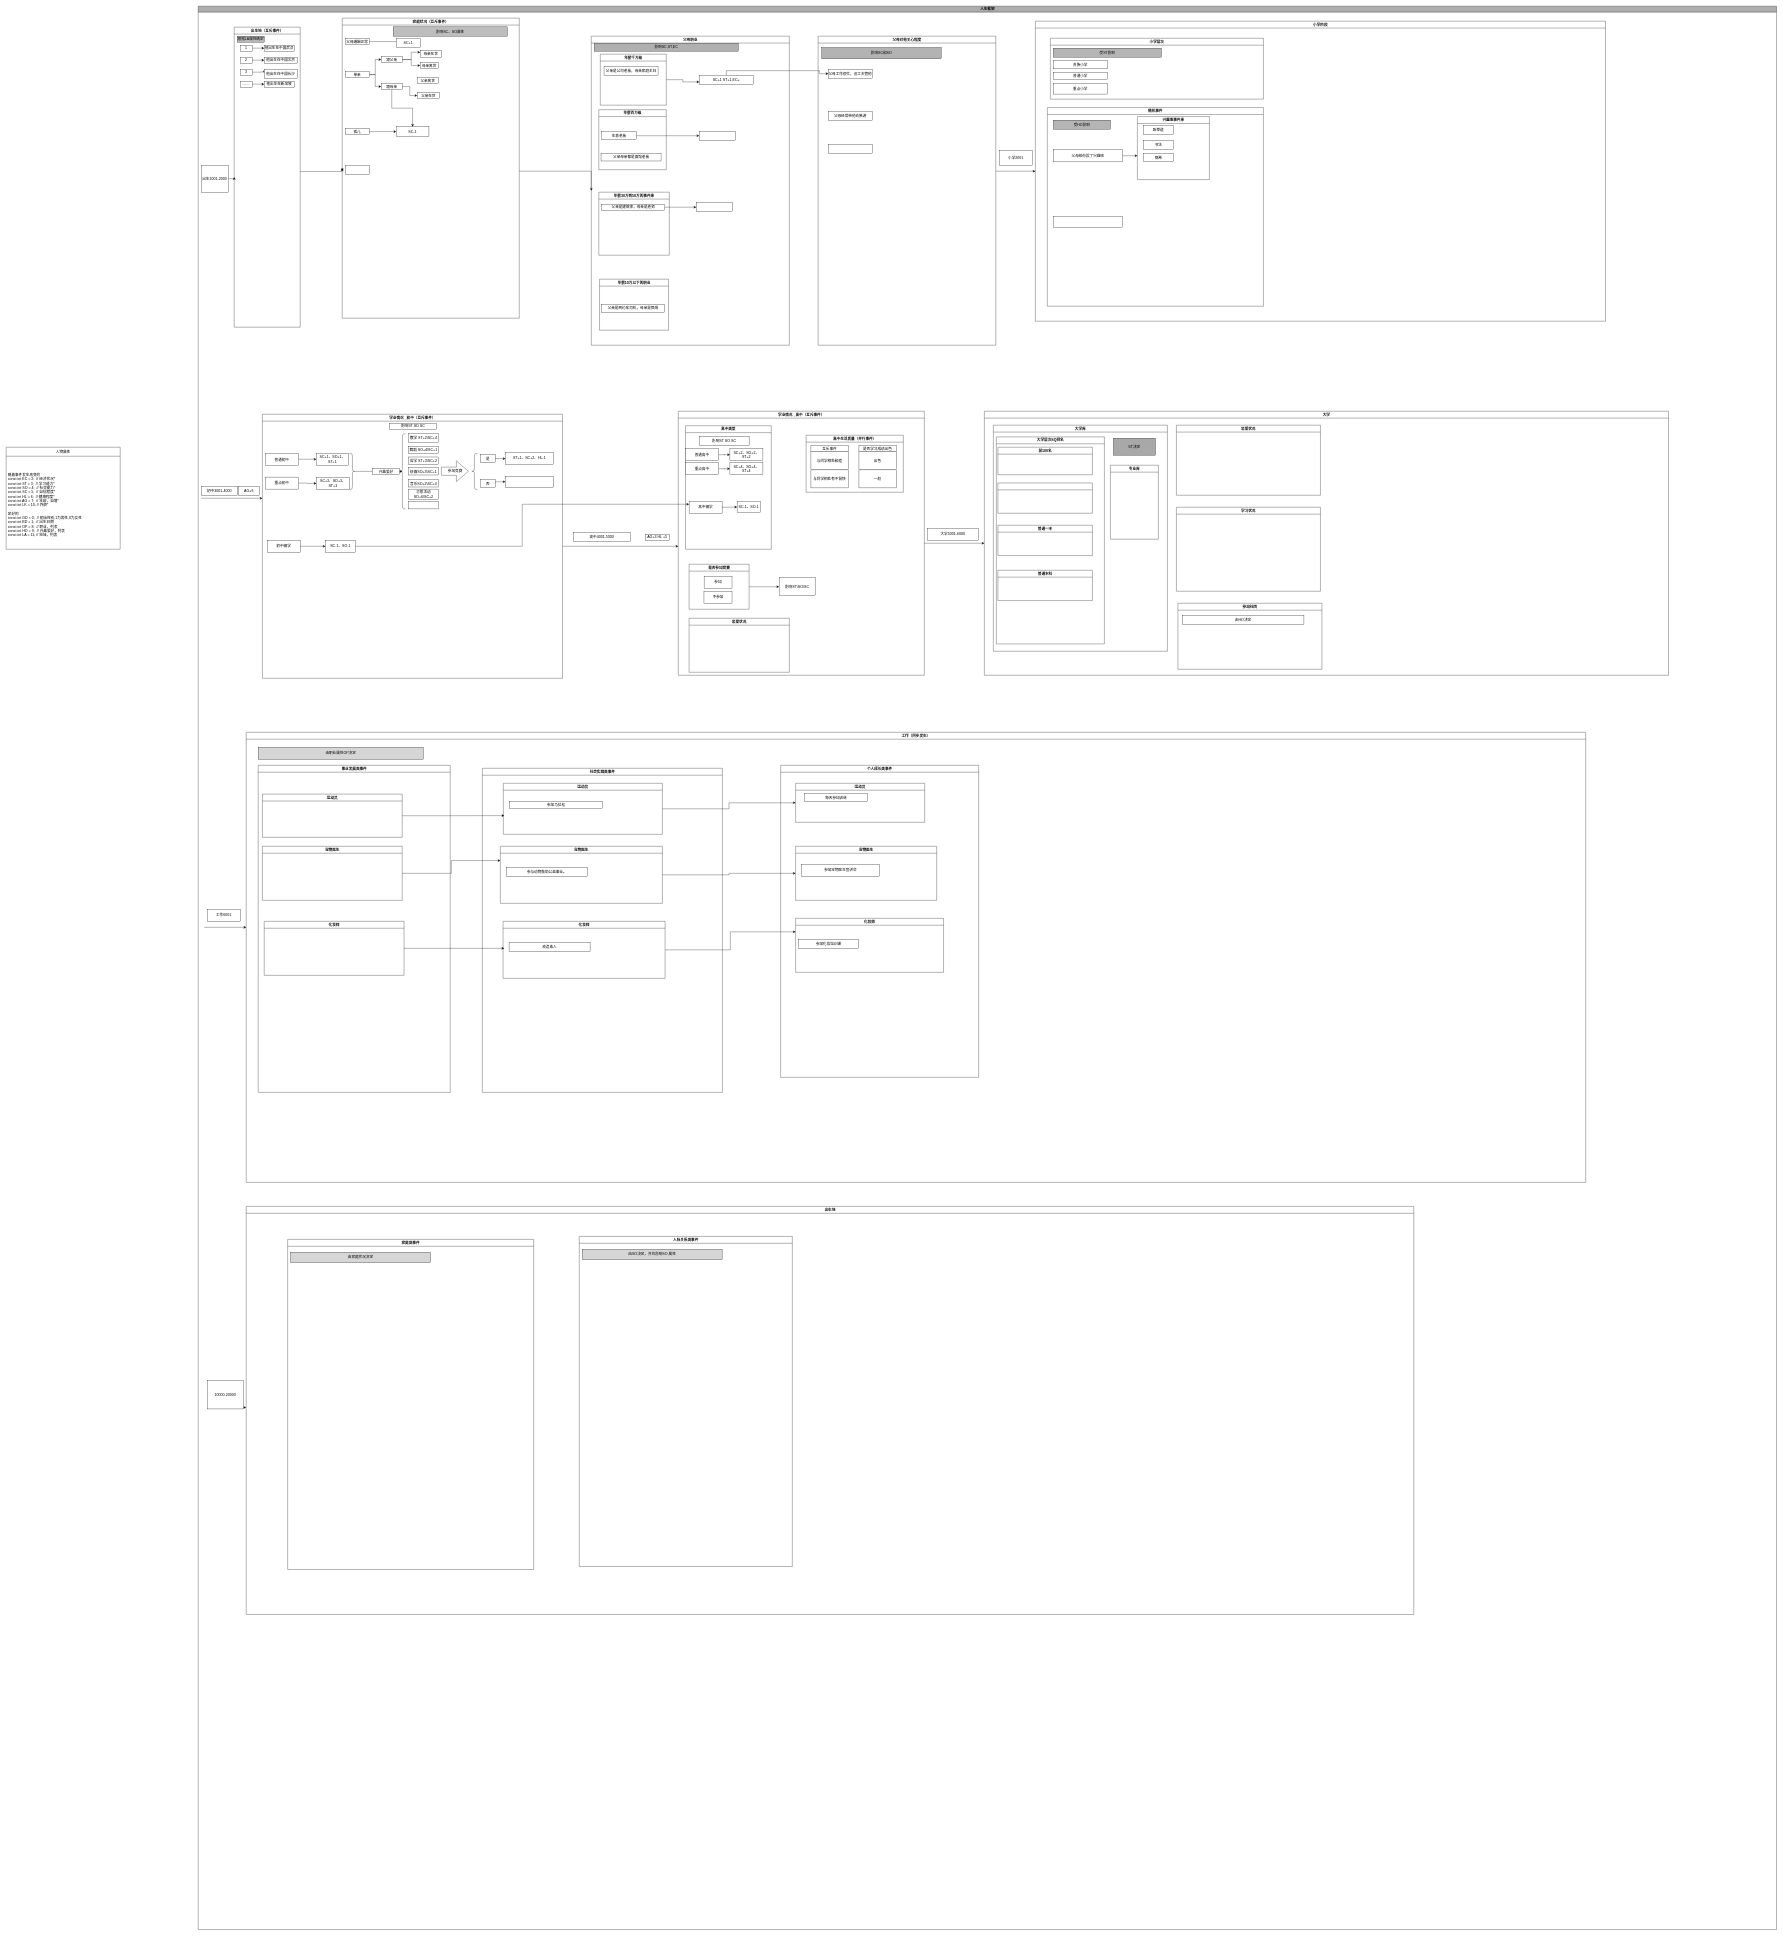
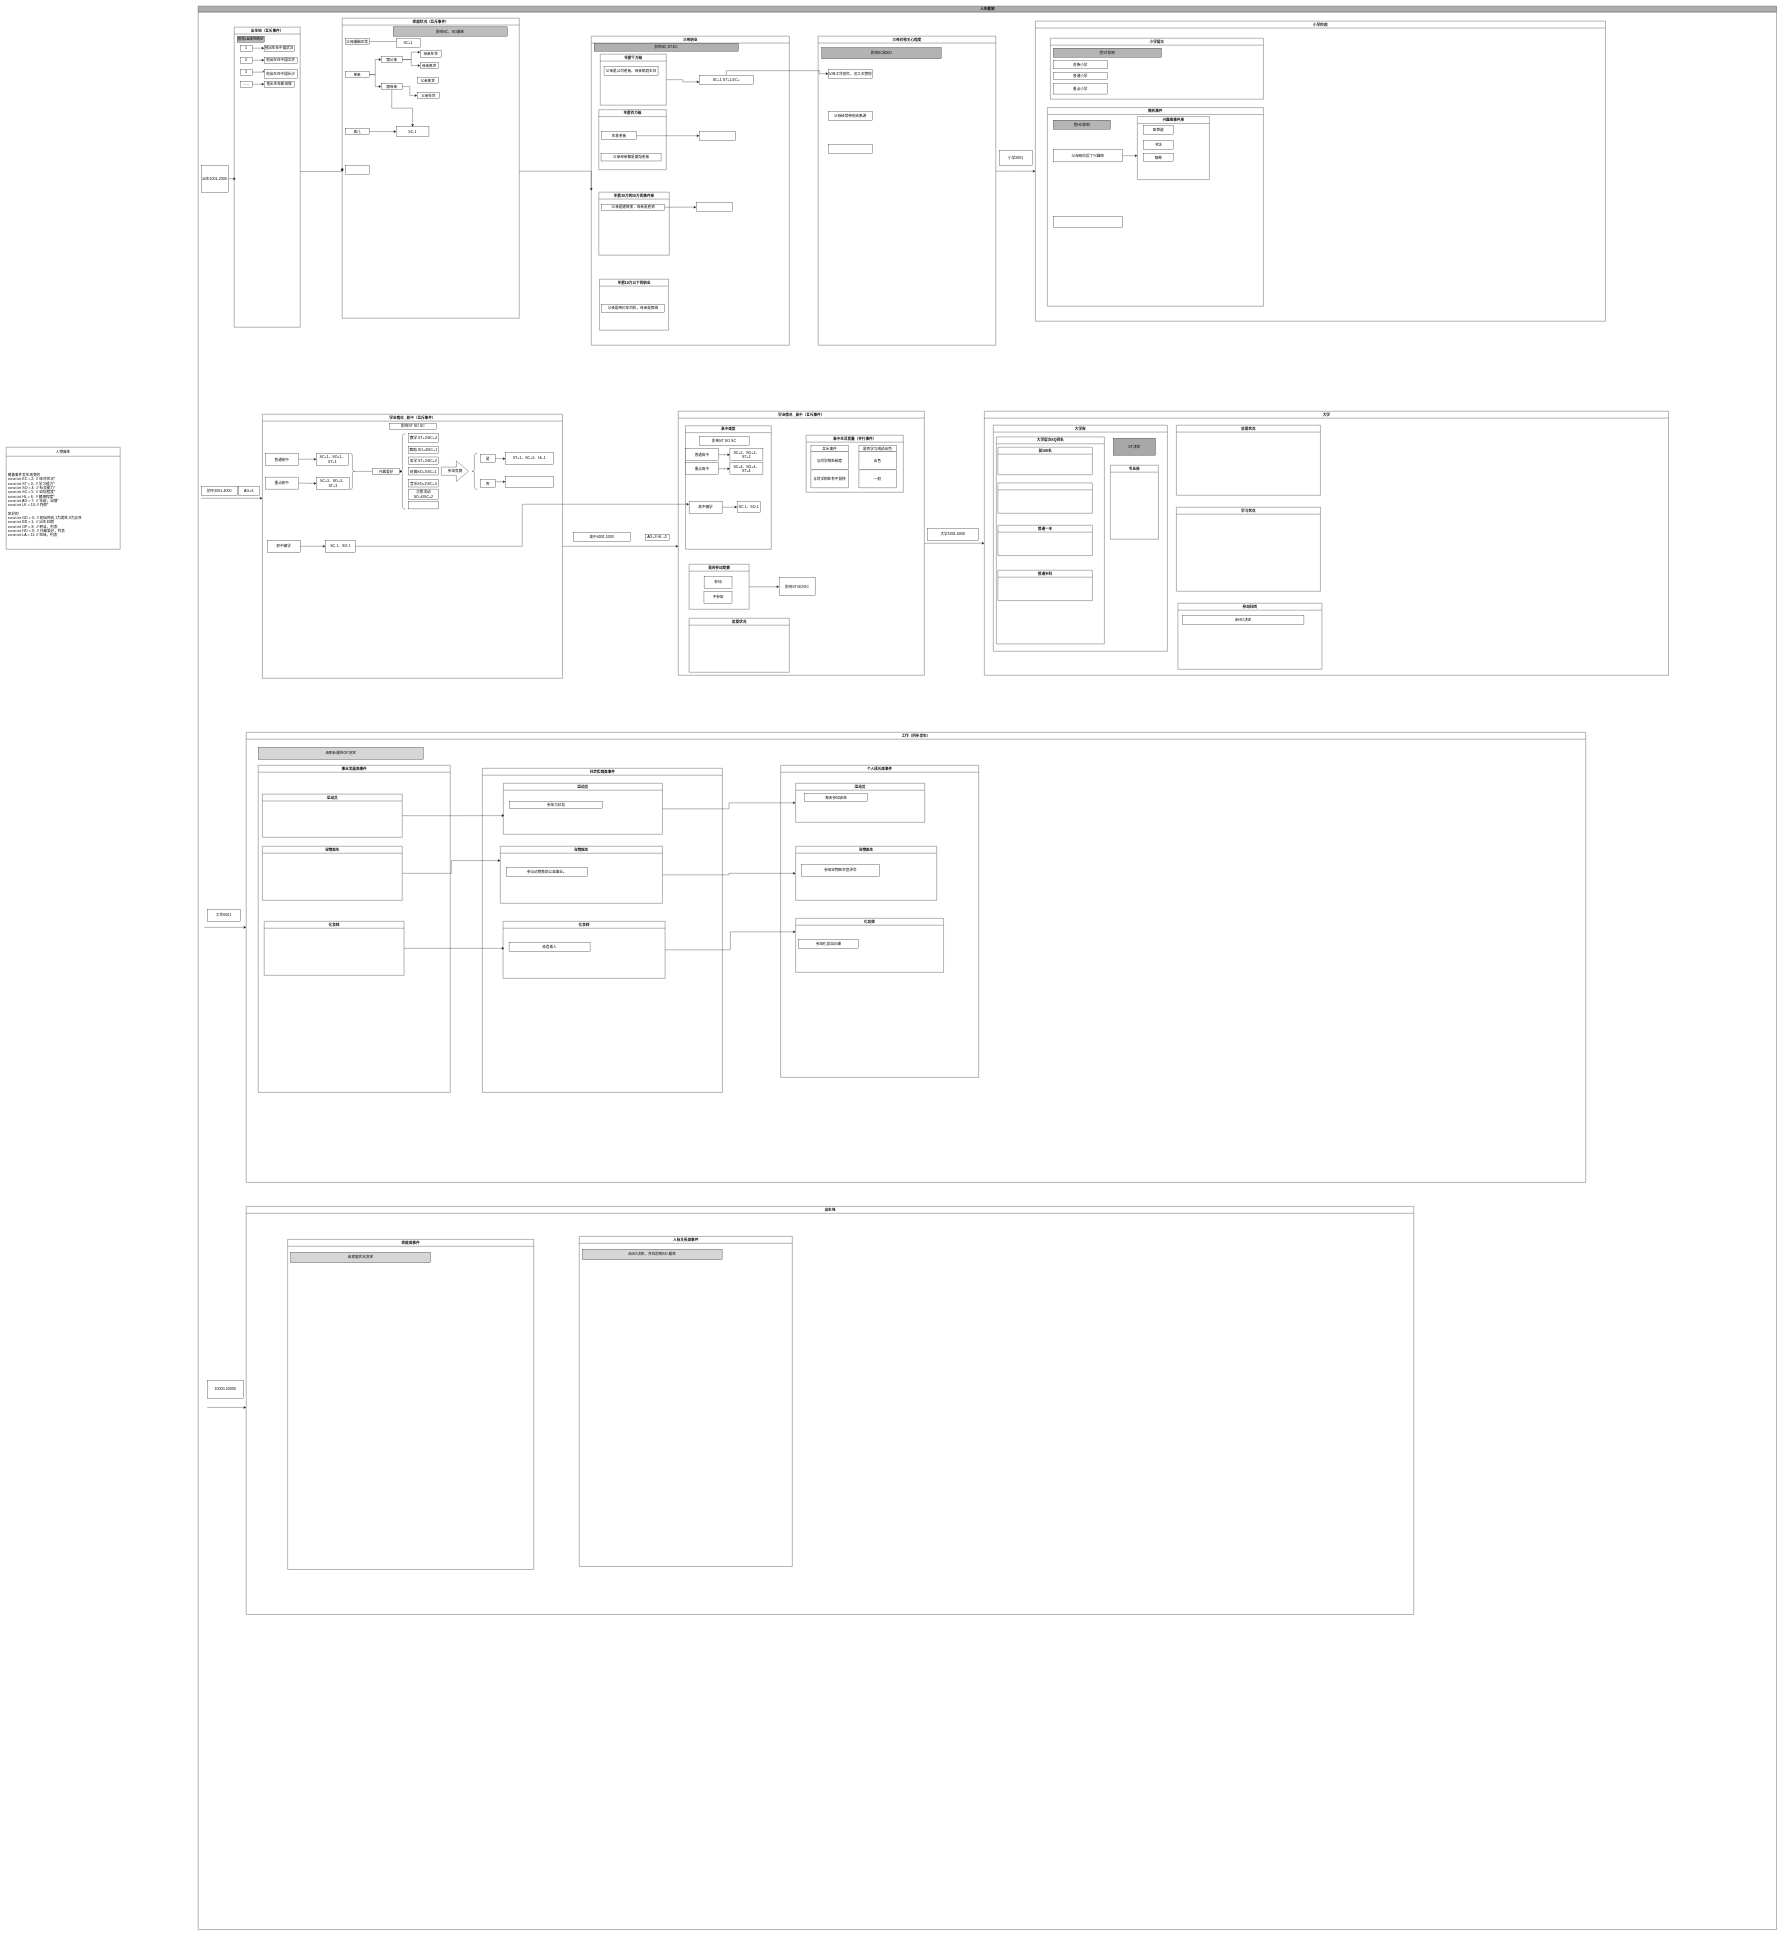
(225, 1394) -> (225, 1389)
